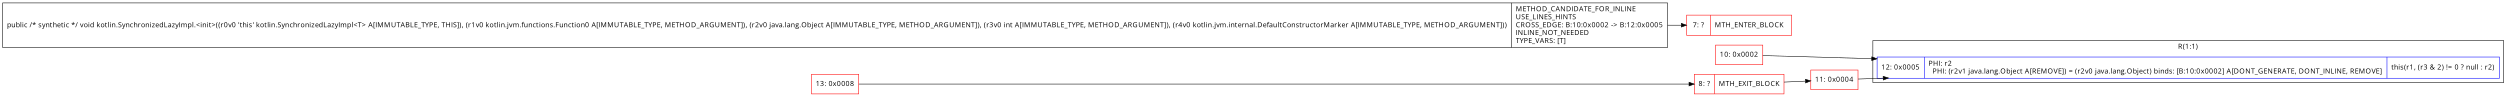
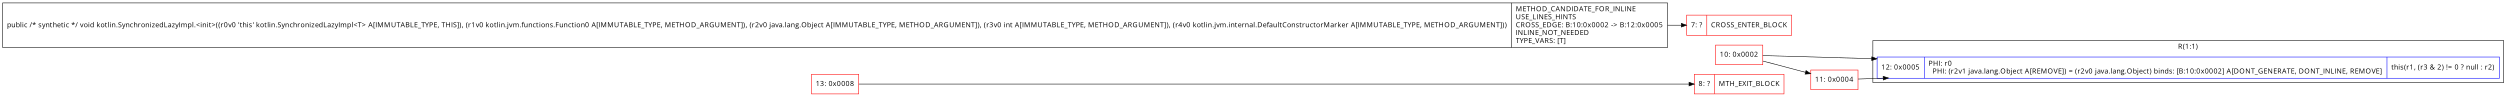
(1749, 25) -> (1749, 25)
(1942, 63) -> (1942, 63)
(1795, 82) -> (1784, 67)
